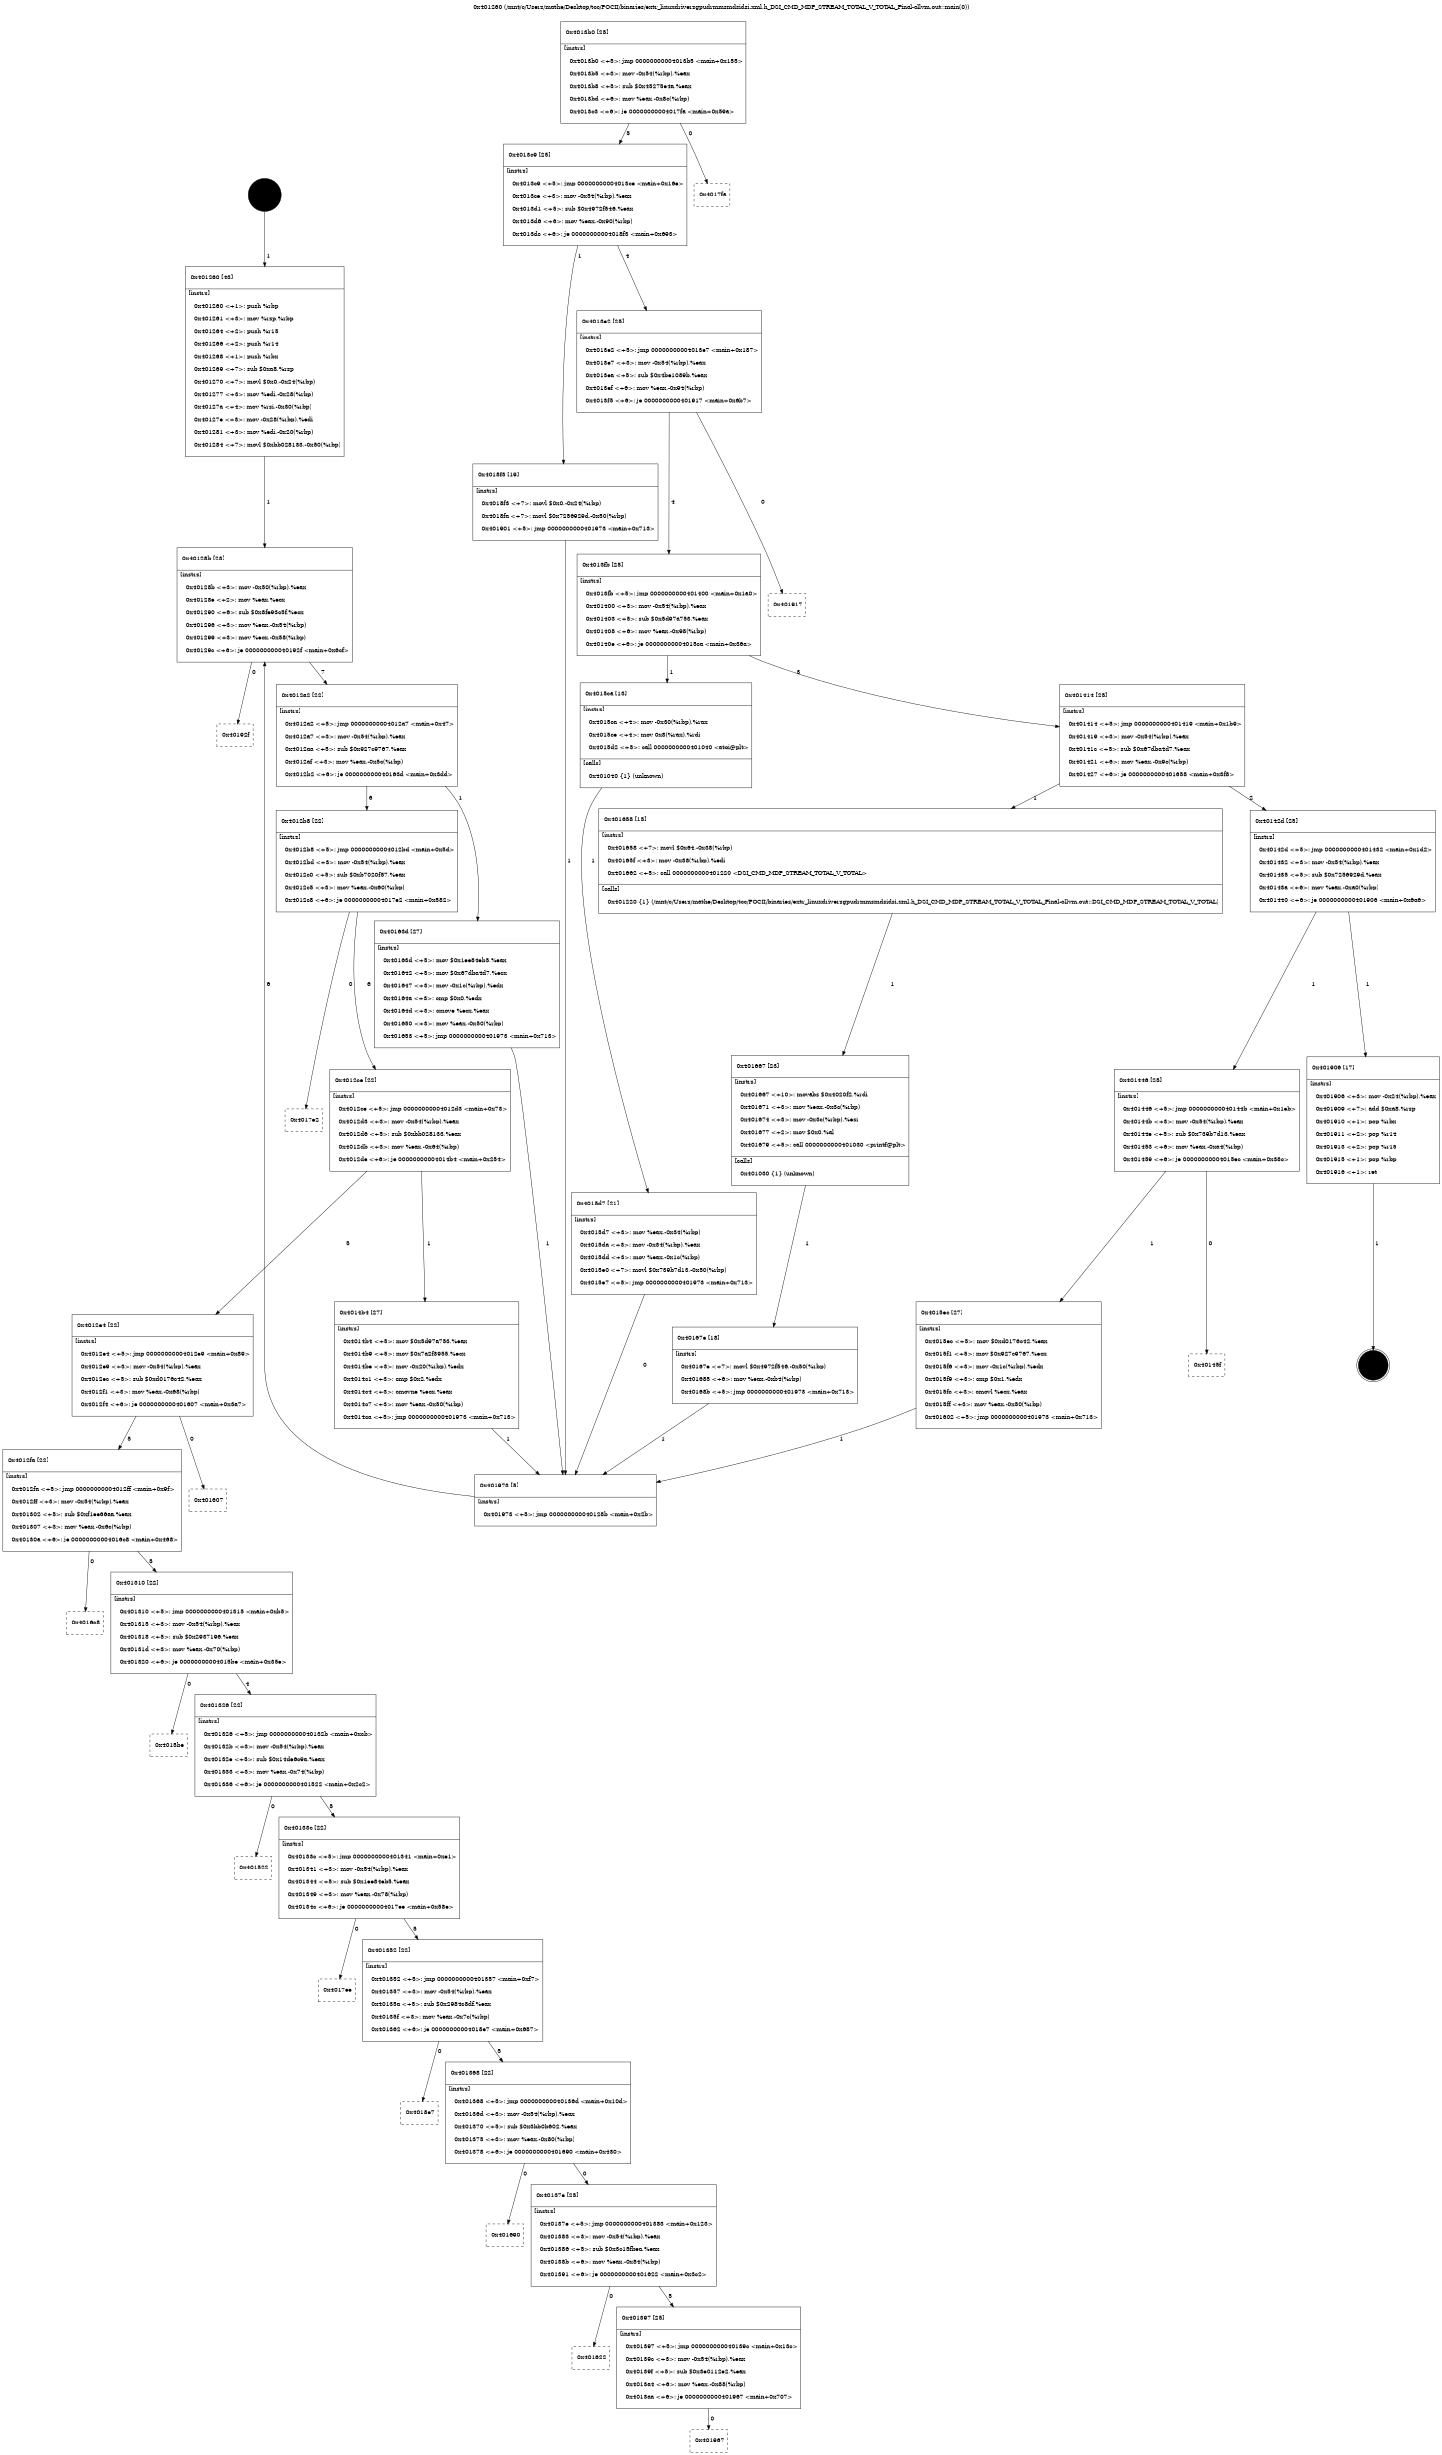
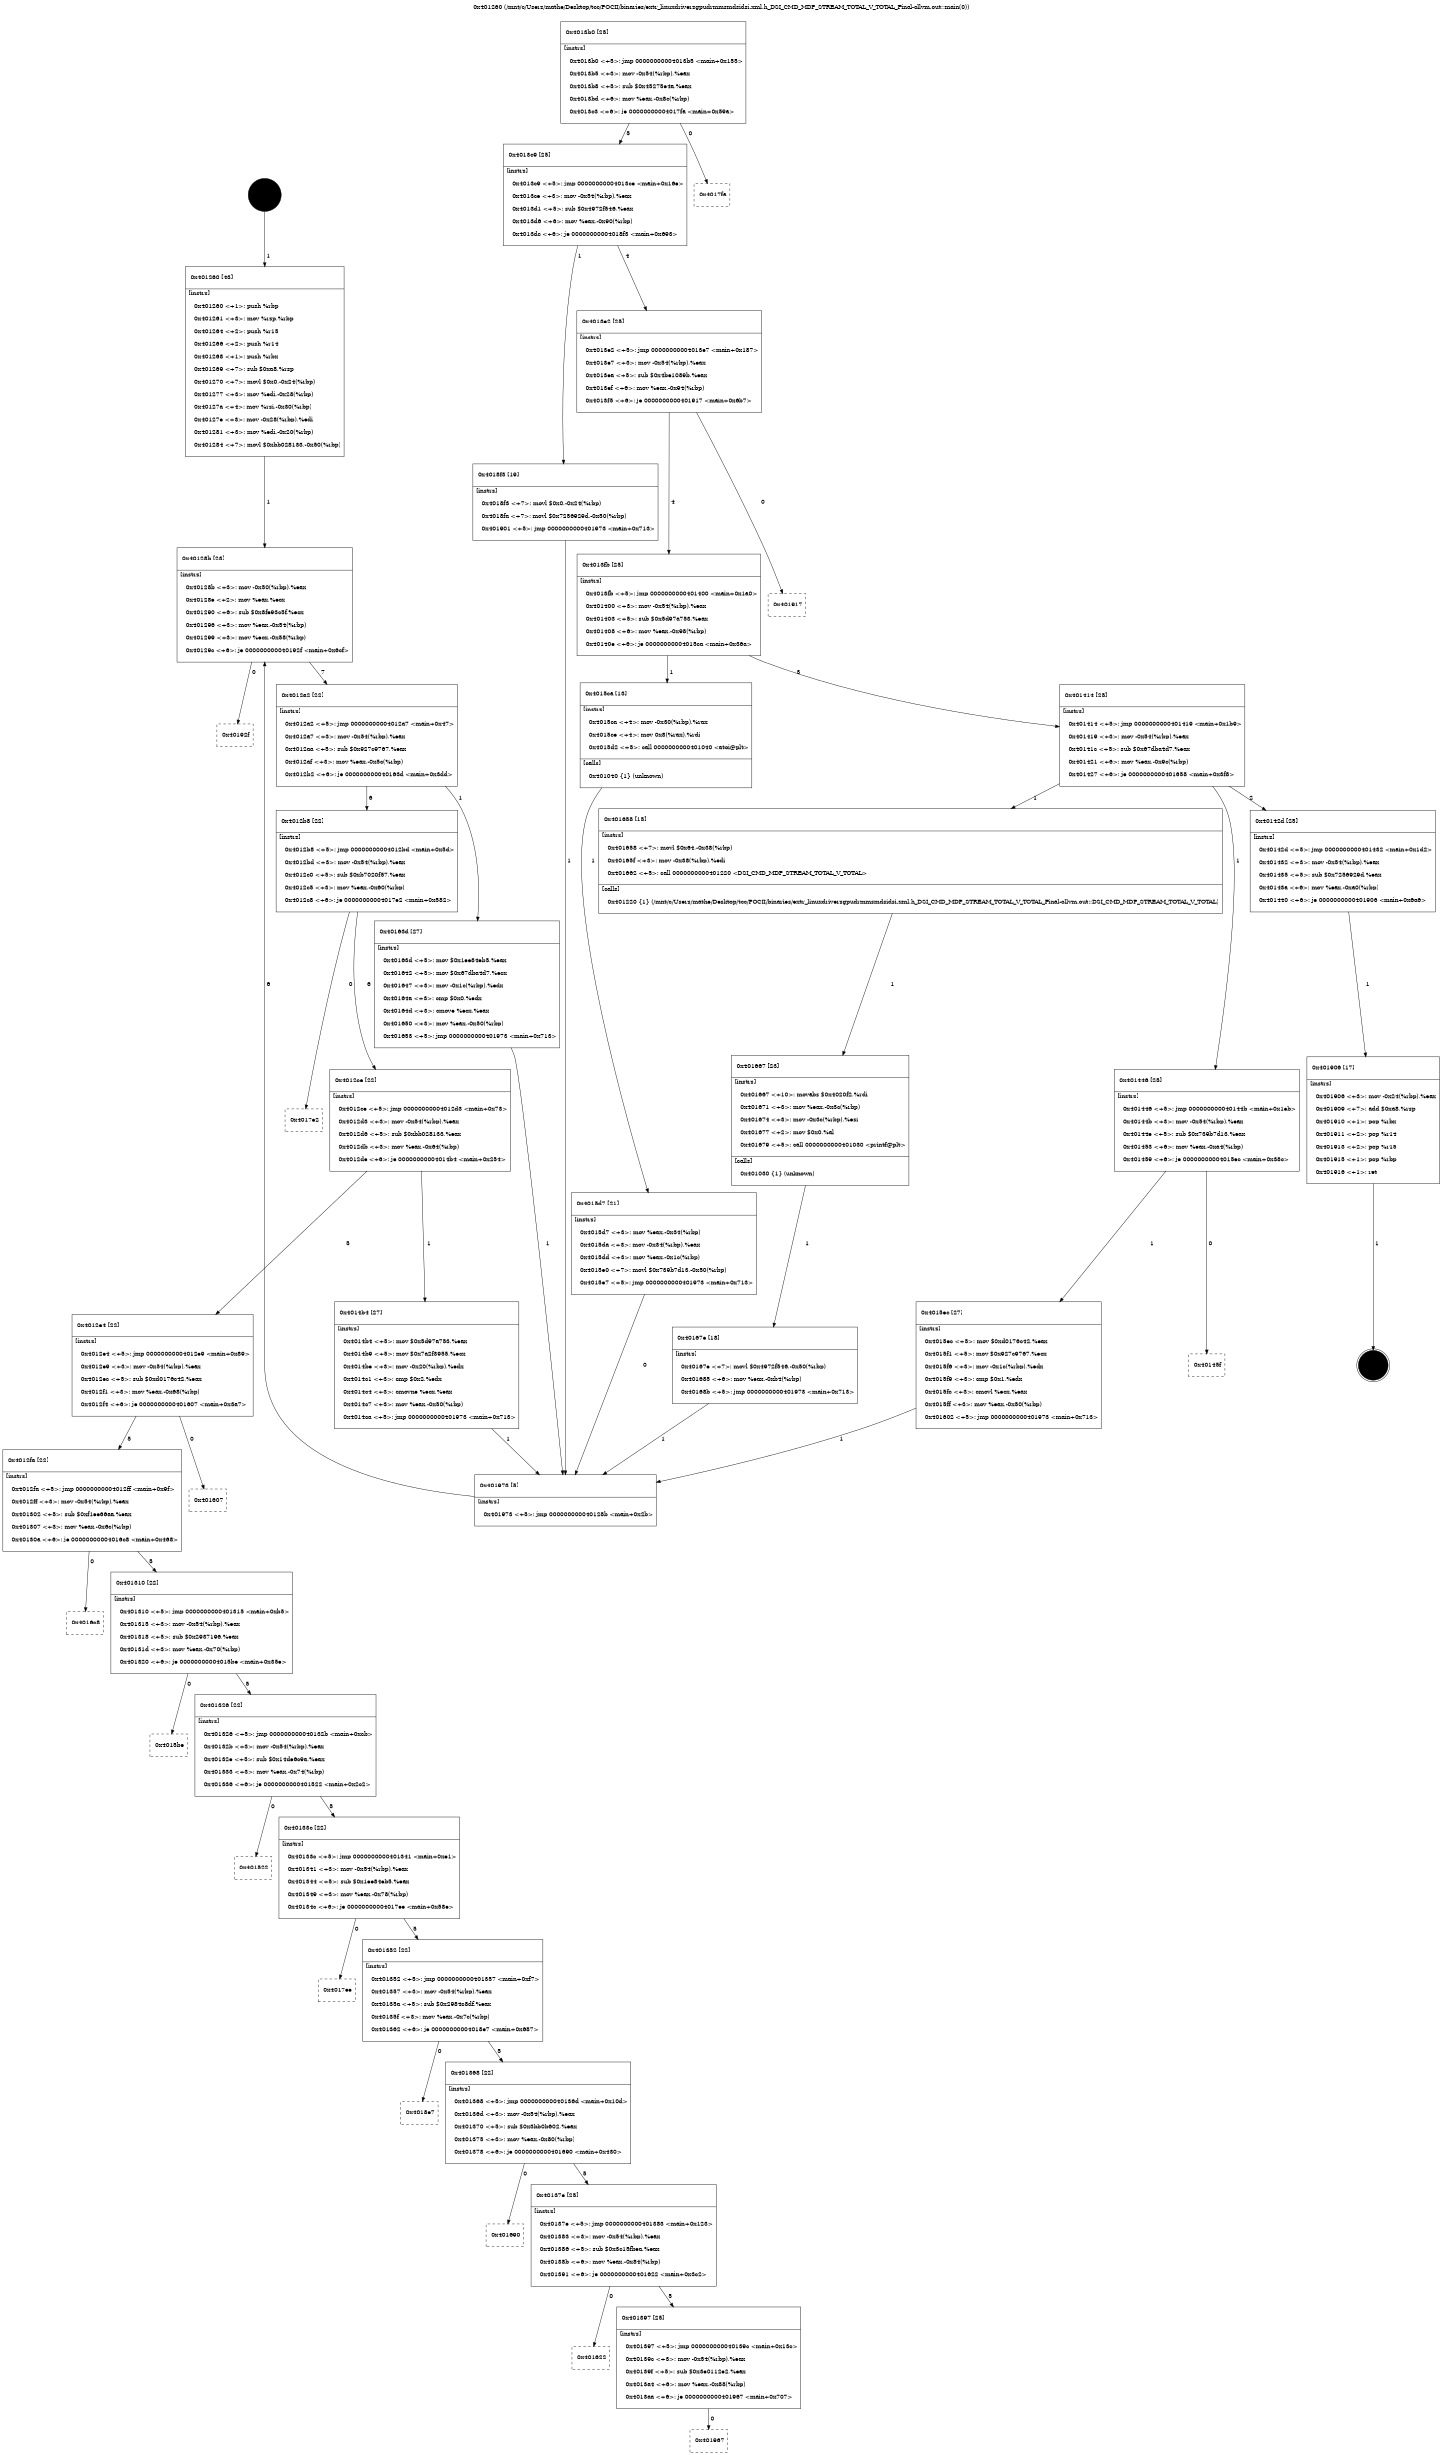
(1276, 989) -> (1232, 924)
(246, 1684) -> (246, 1684)
(584, 2174) -> (584, 2174)
